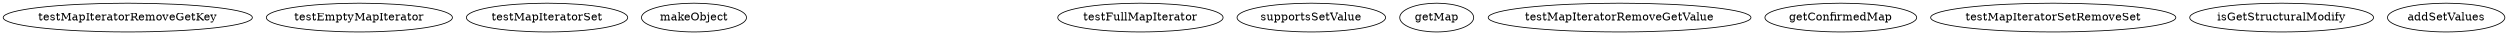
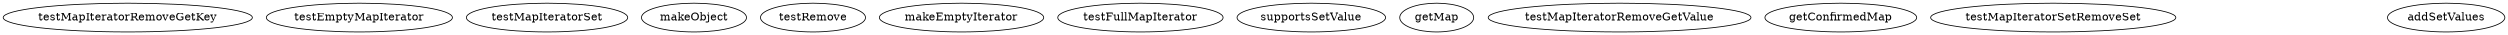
none -> (813, 18)
none -> (962, 18)
(2282, 18) -> none
